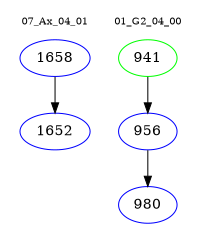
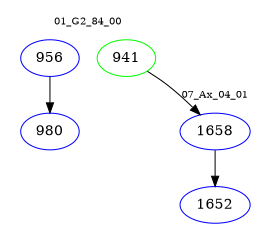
(148, 22) -> (88, 22)
(148, 90) -> (179, 94)
